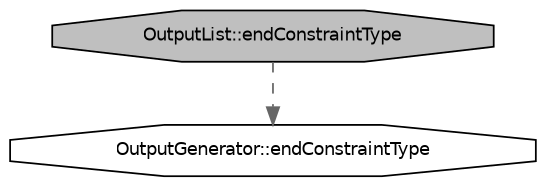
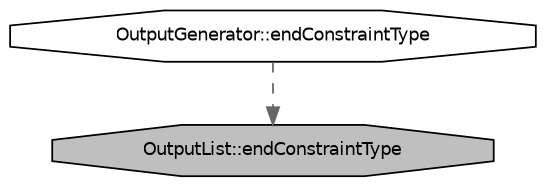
(273, 84) -> (273, 84)
